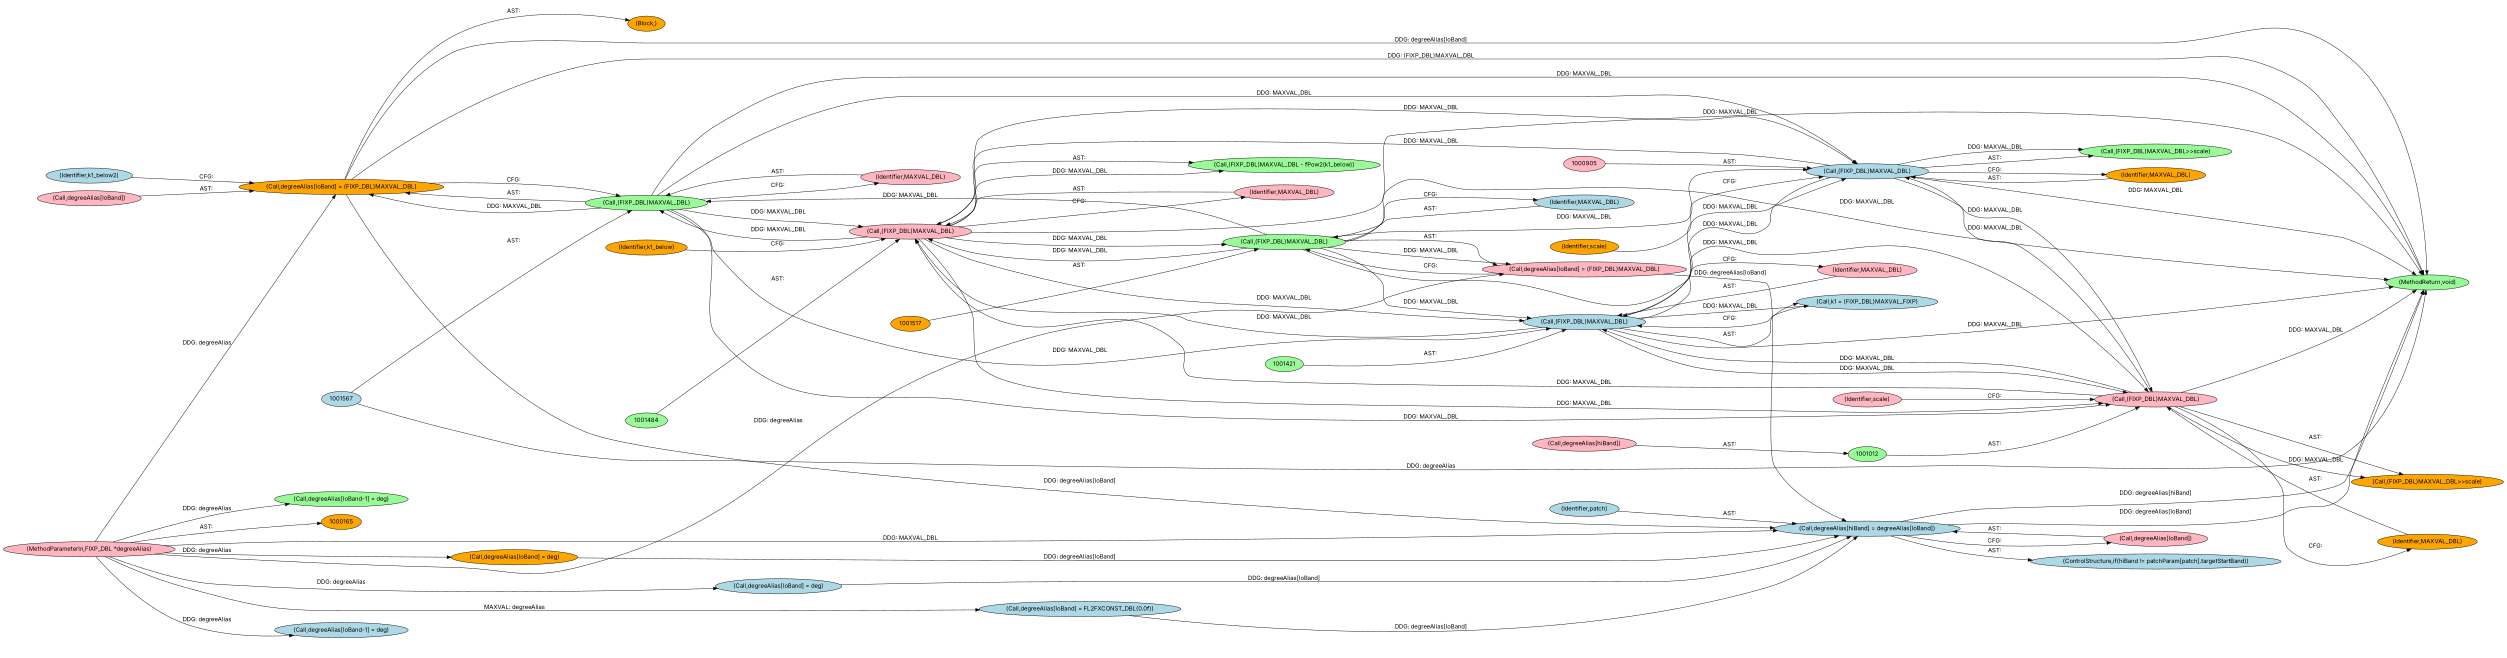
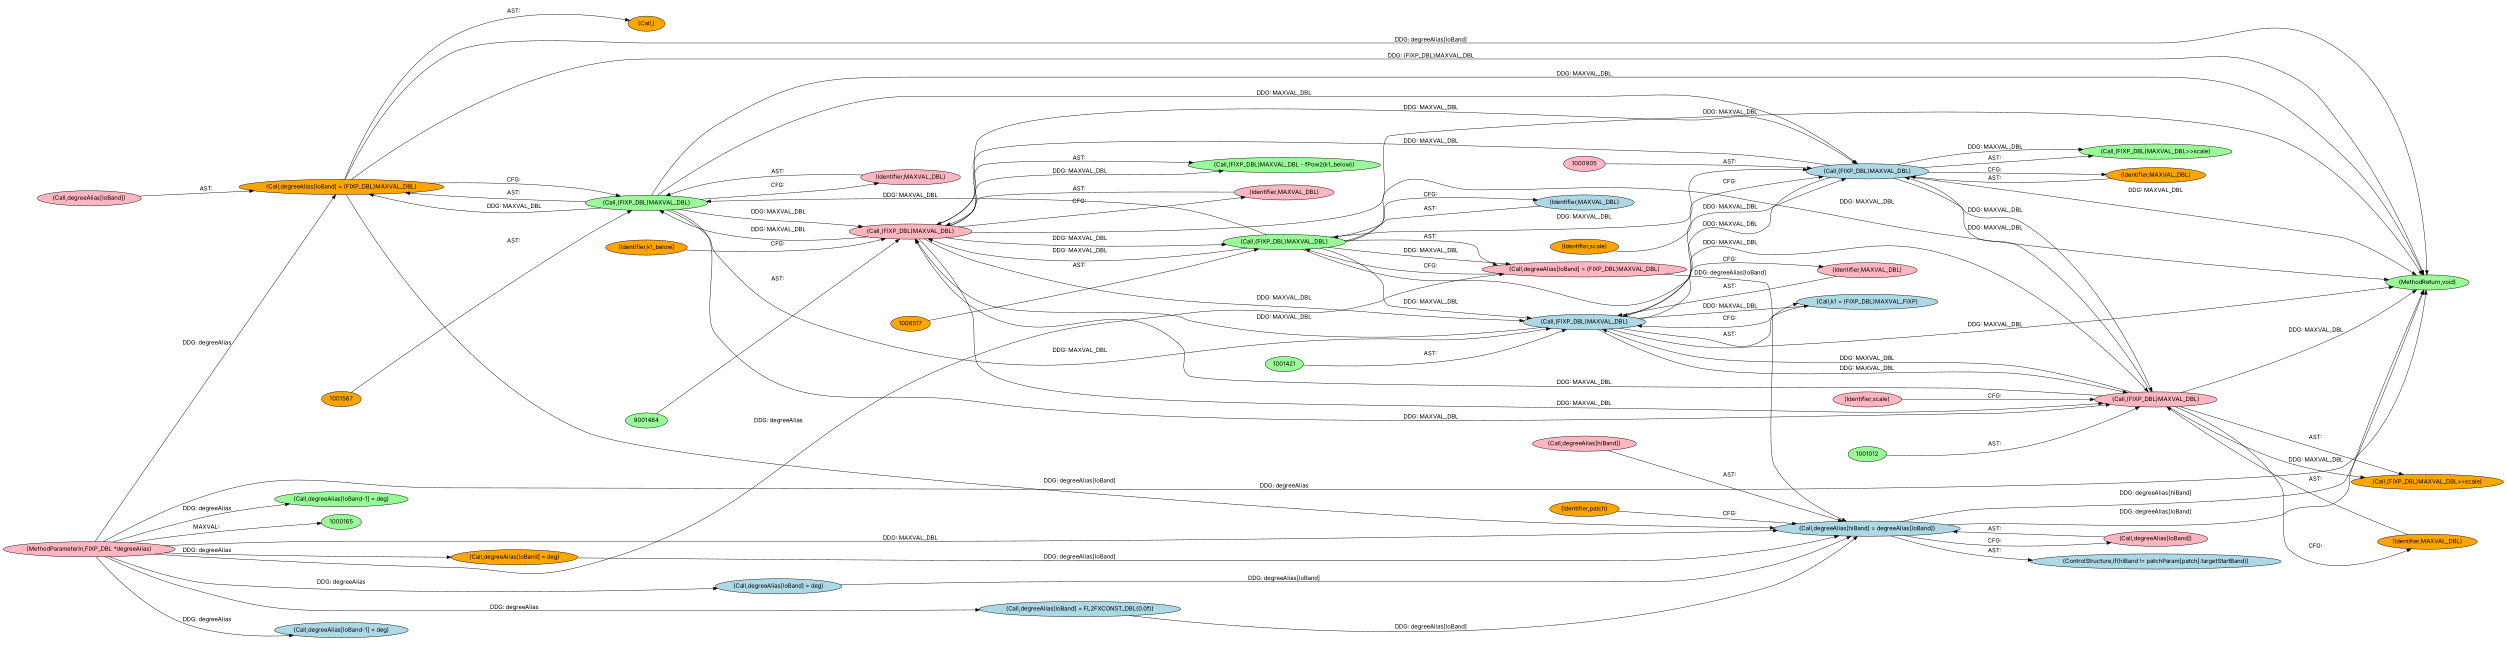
(646, 24) -> (646, 24)
(89, 176) -> none
(911, 324) -> (911, 324)
(341, 399) -> (341, 399)
(646, 420) -> (646, 420)
(1739, 449) -> (1723, 485)
(1440, 470) -> (1316, 490)
(1584, 509) -> (1584, 509)
(1730, 514) -> (1730, 514)
(341, 522) -> (341, 522)
(207, 527) -> (207, 527)
(514, 608) -> (514, 608)
